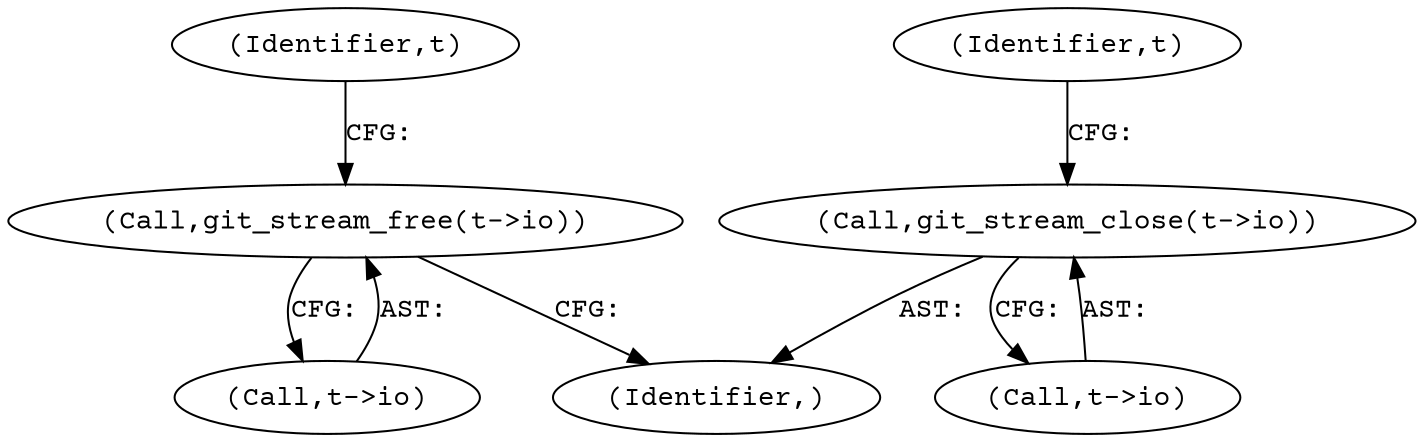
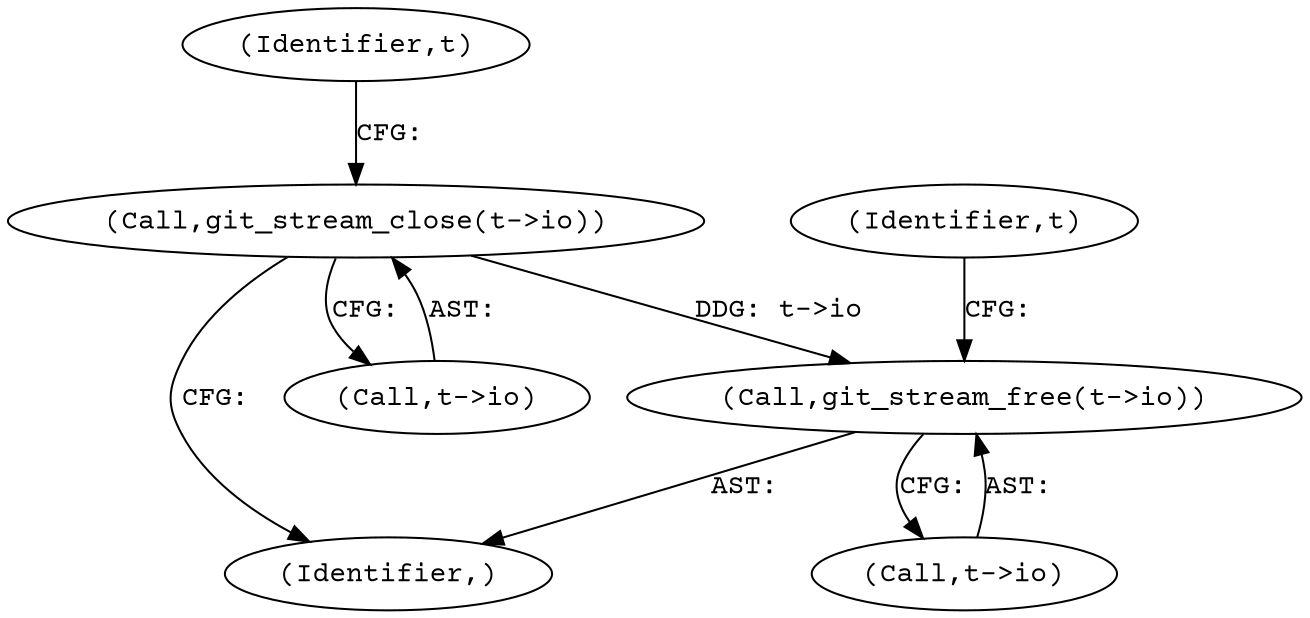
none -> (651, 307)
(597, 309) -> (753, 486)
(942, 309) -> (224, 397)
